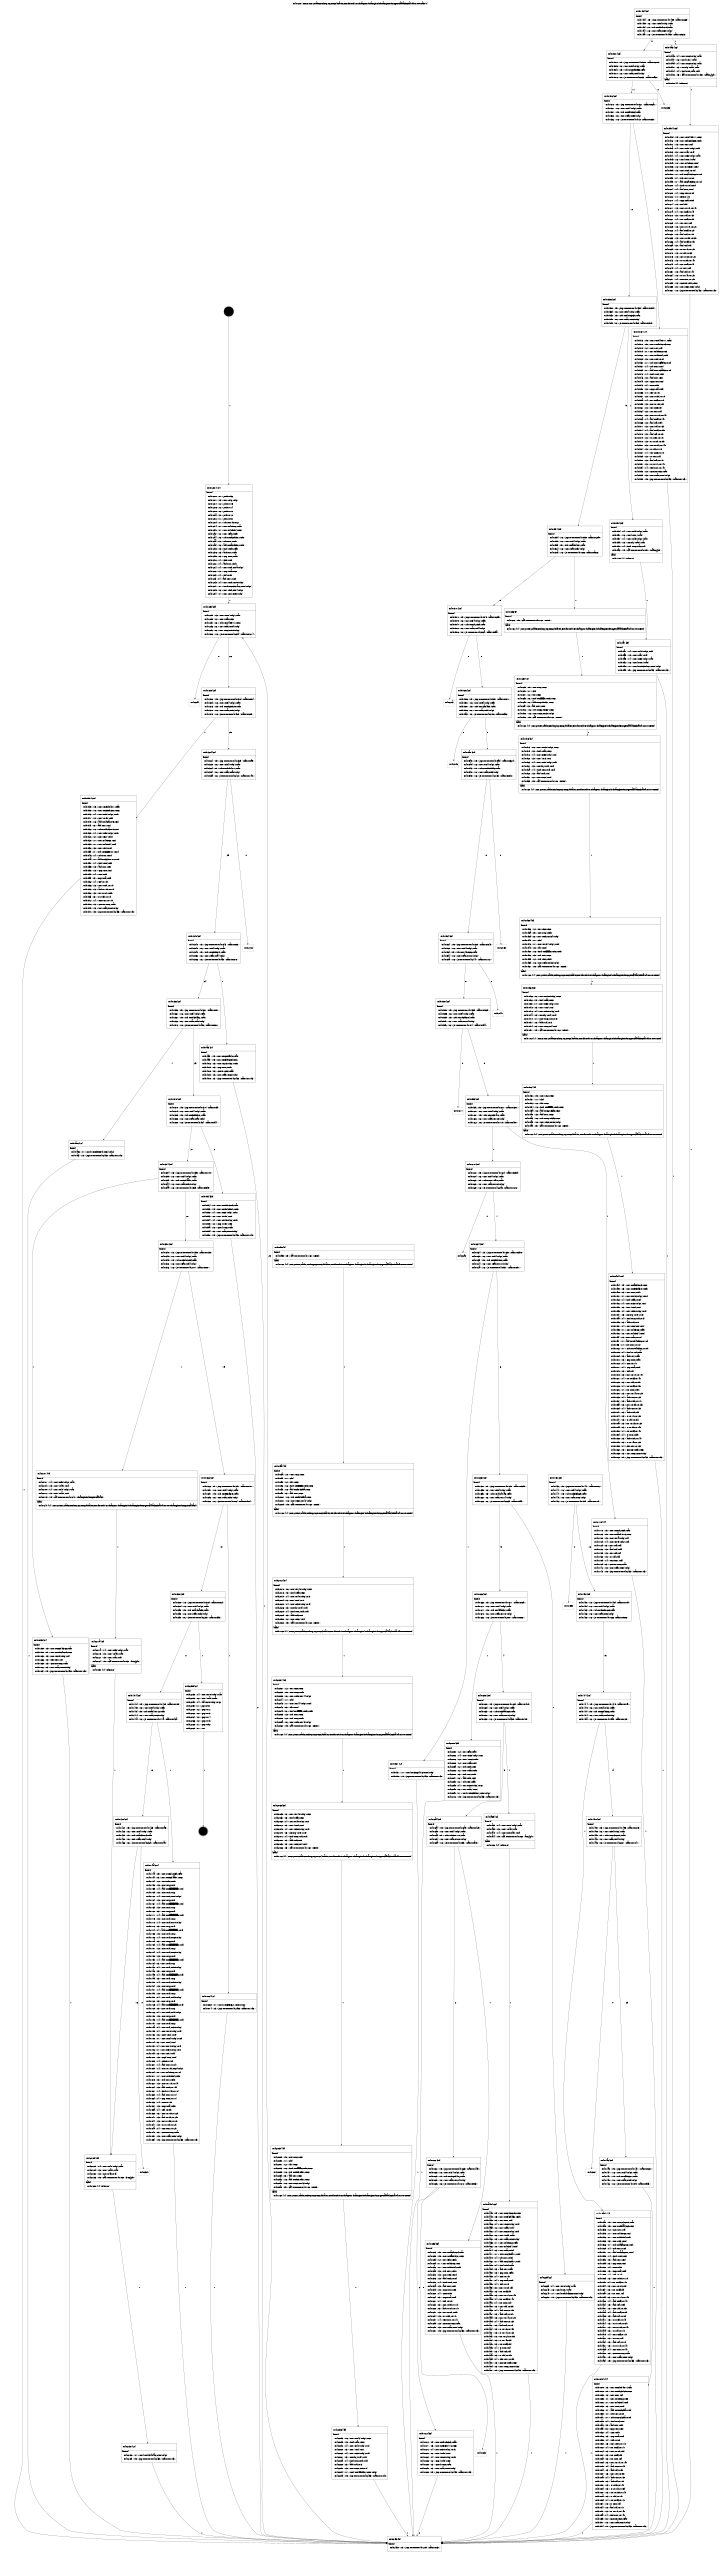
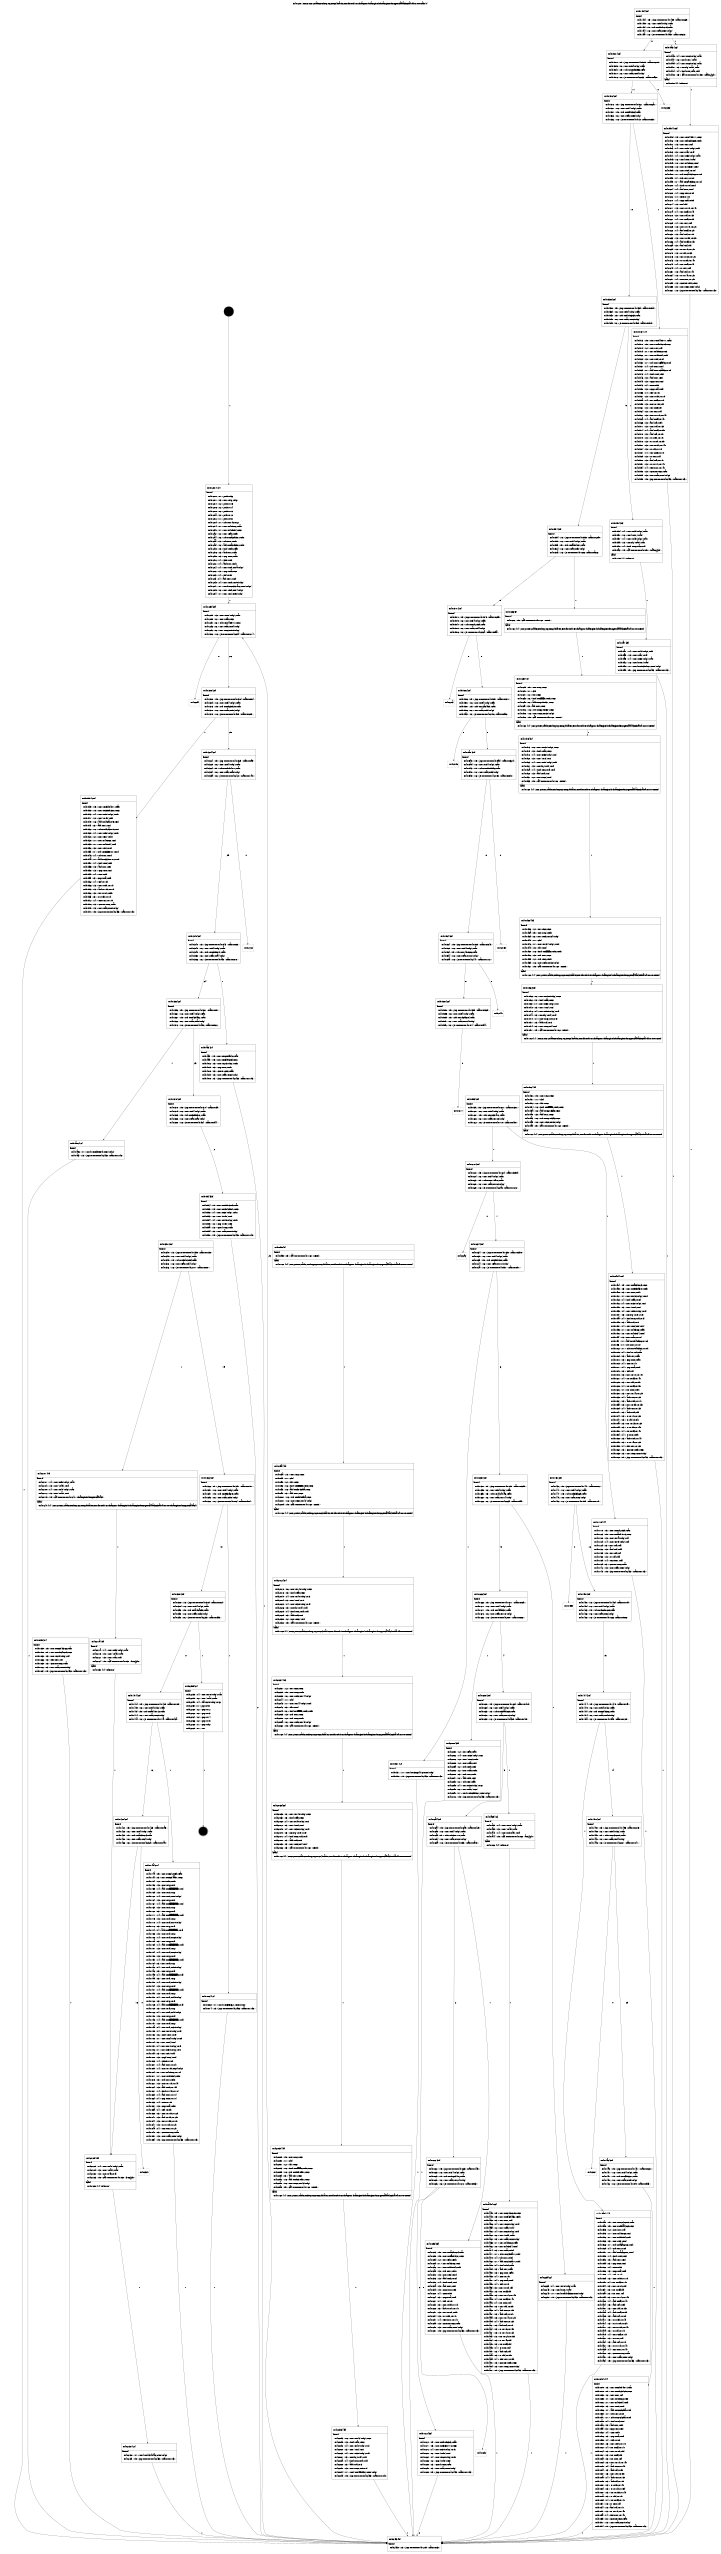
(478, 1062) -> none
(186, 1176) -> none
